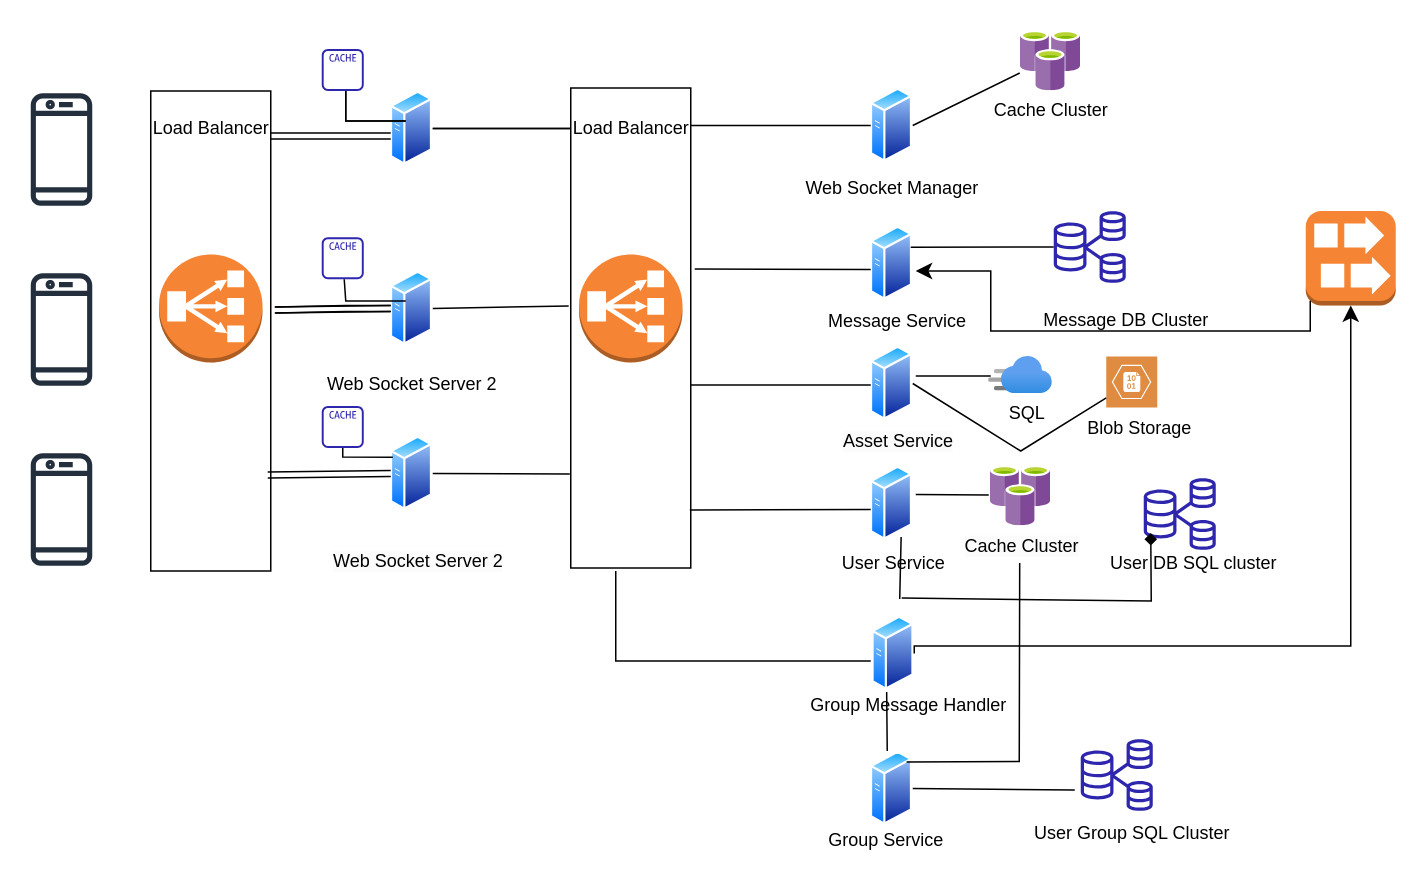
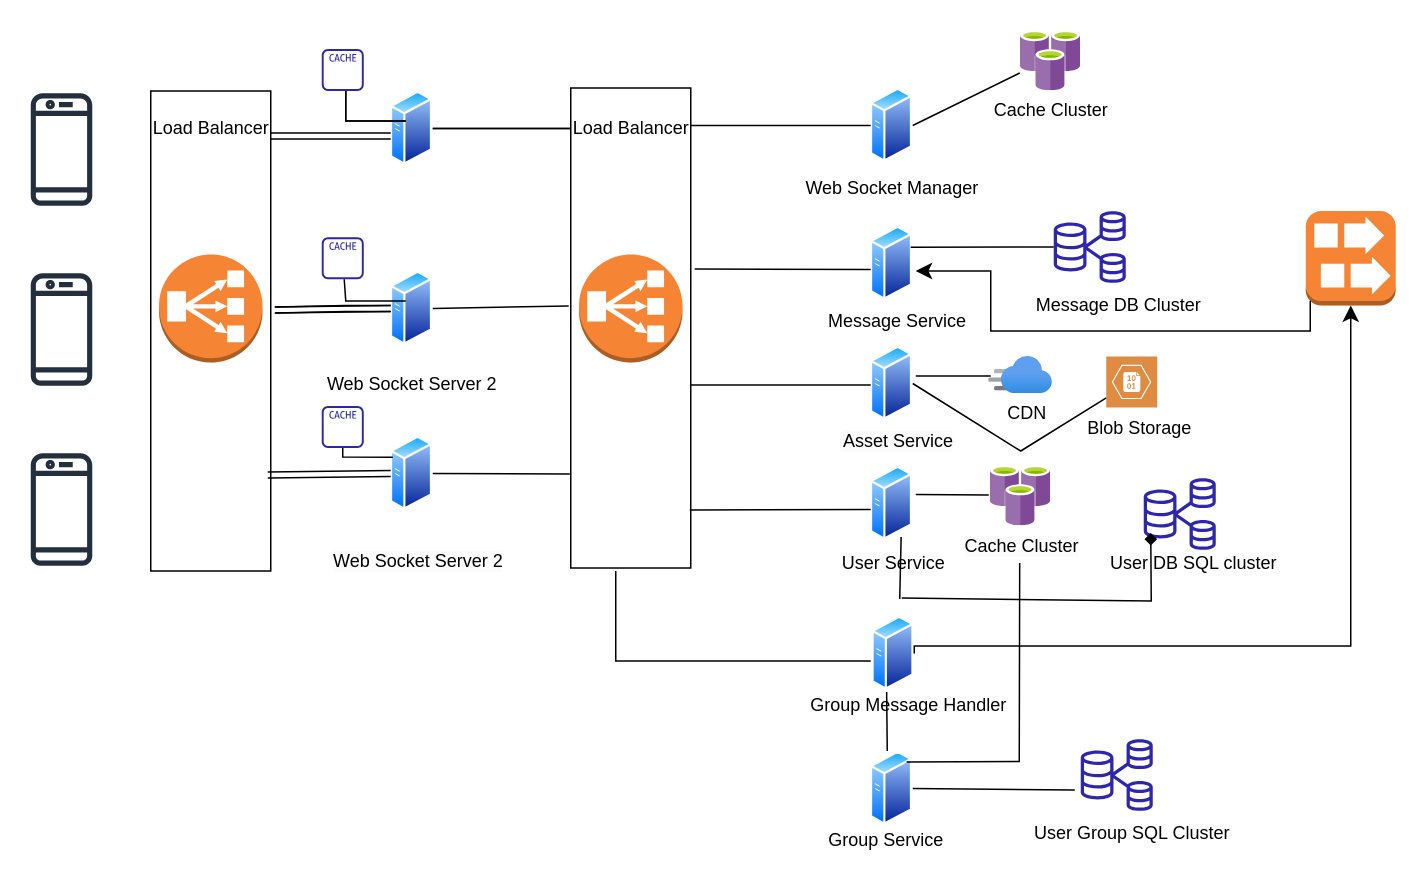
(1126, 320) -> (1118, 305)
(1028, 413) -> (1028, 413)
